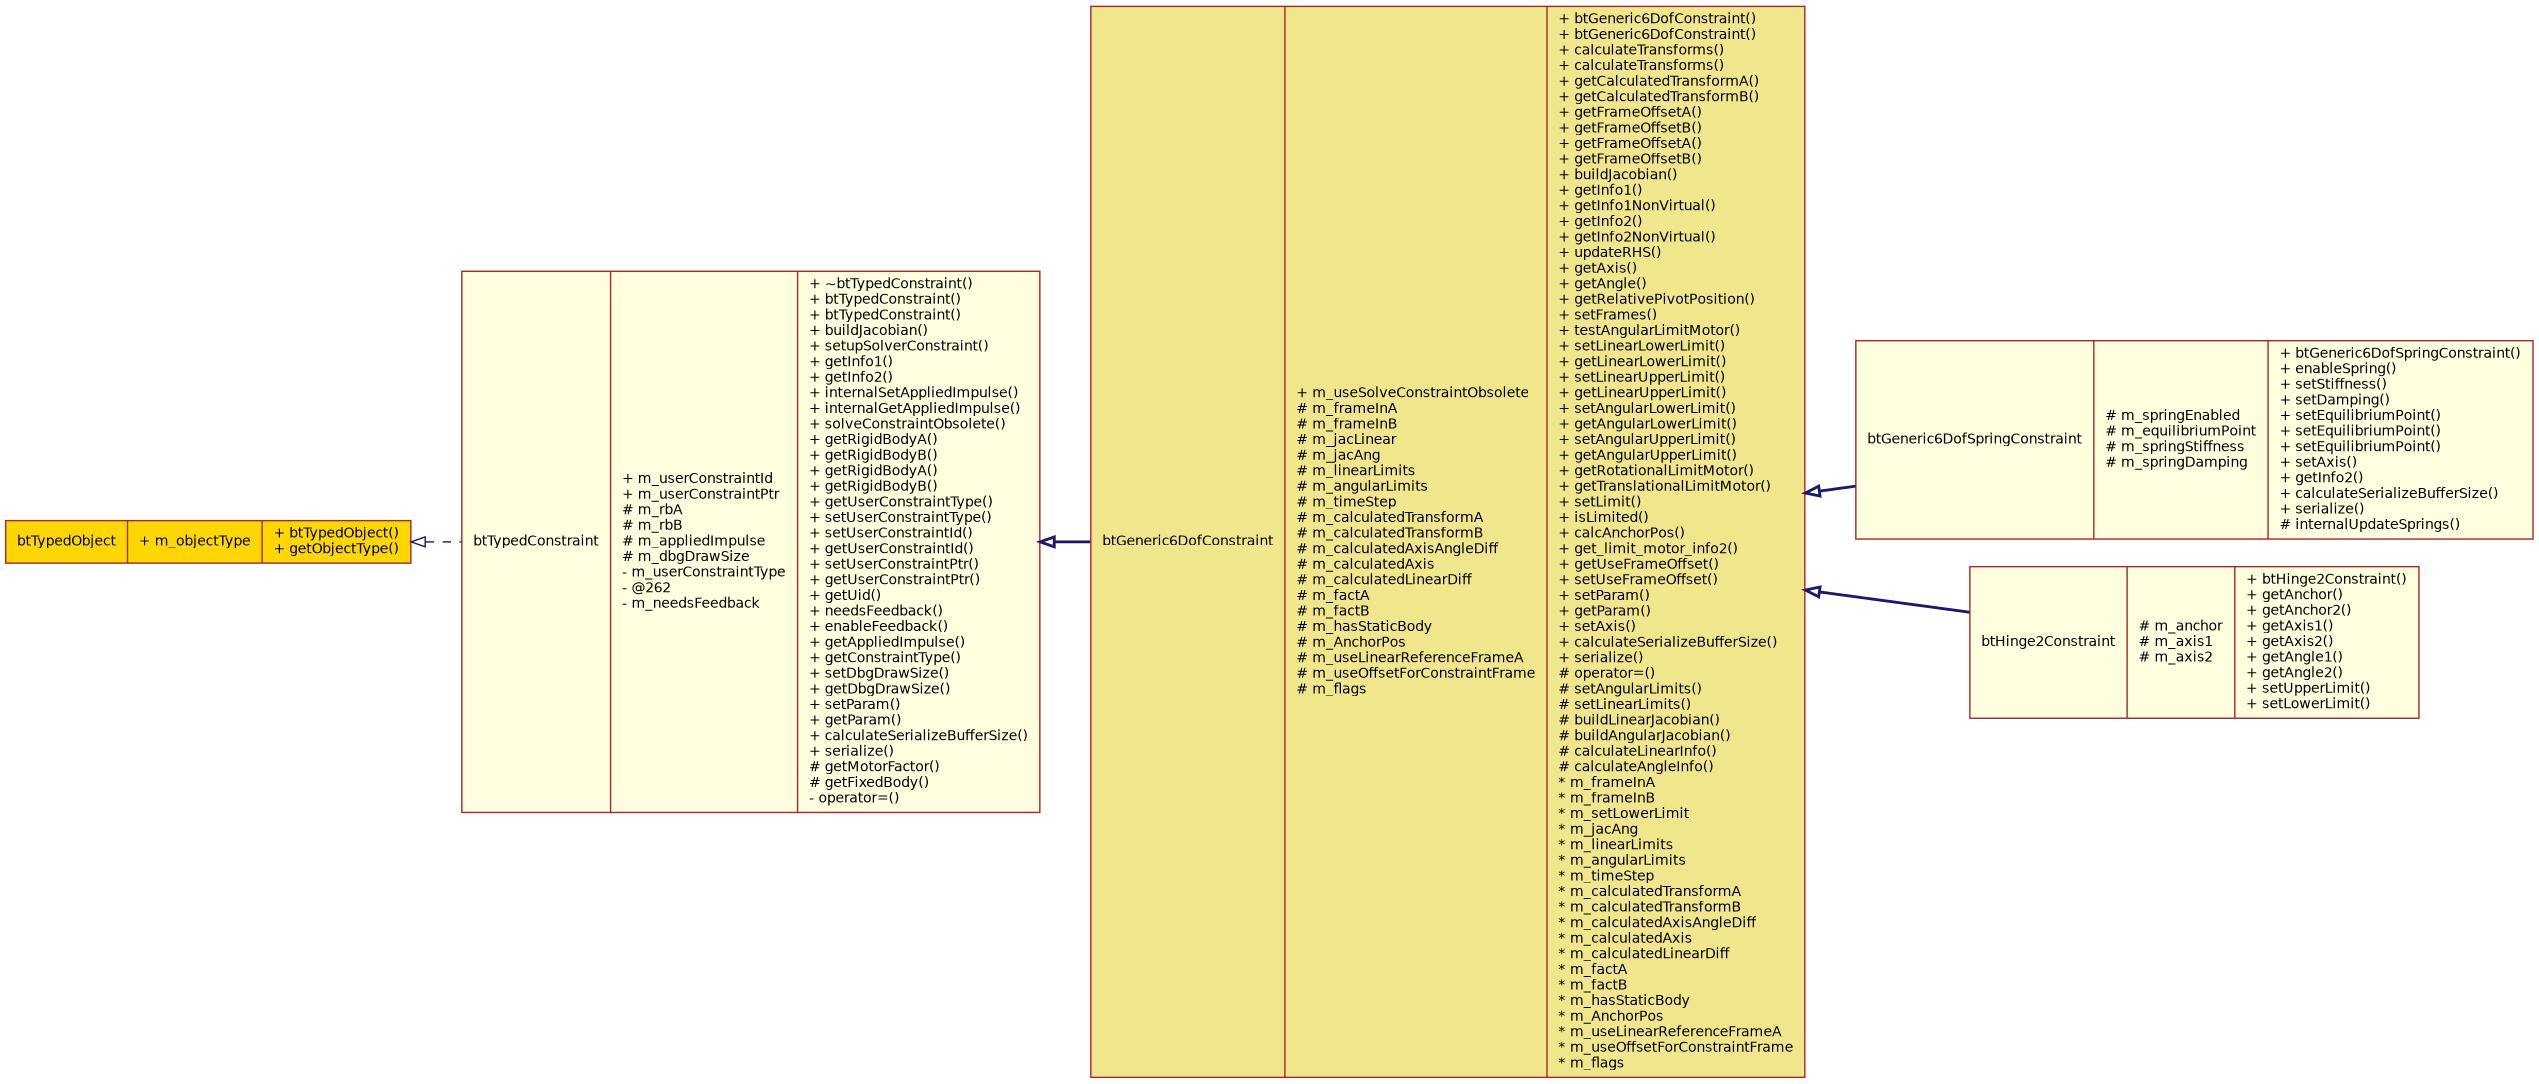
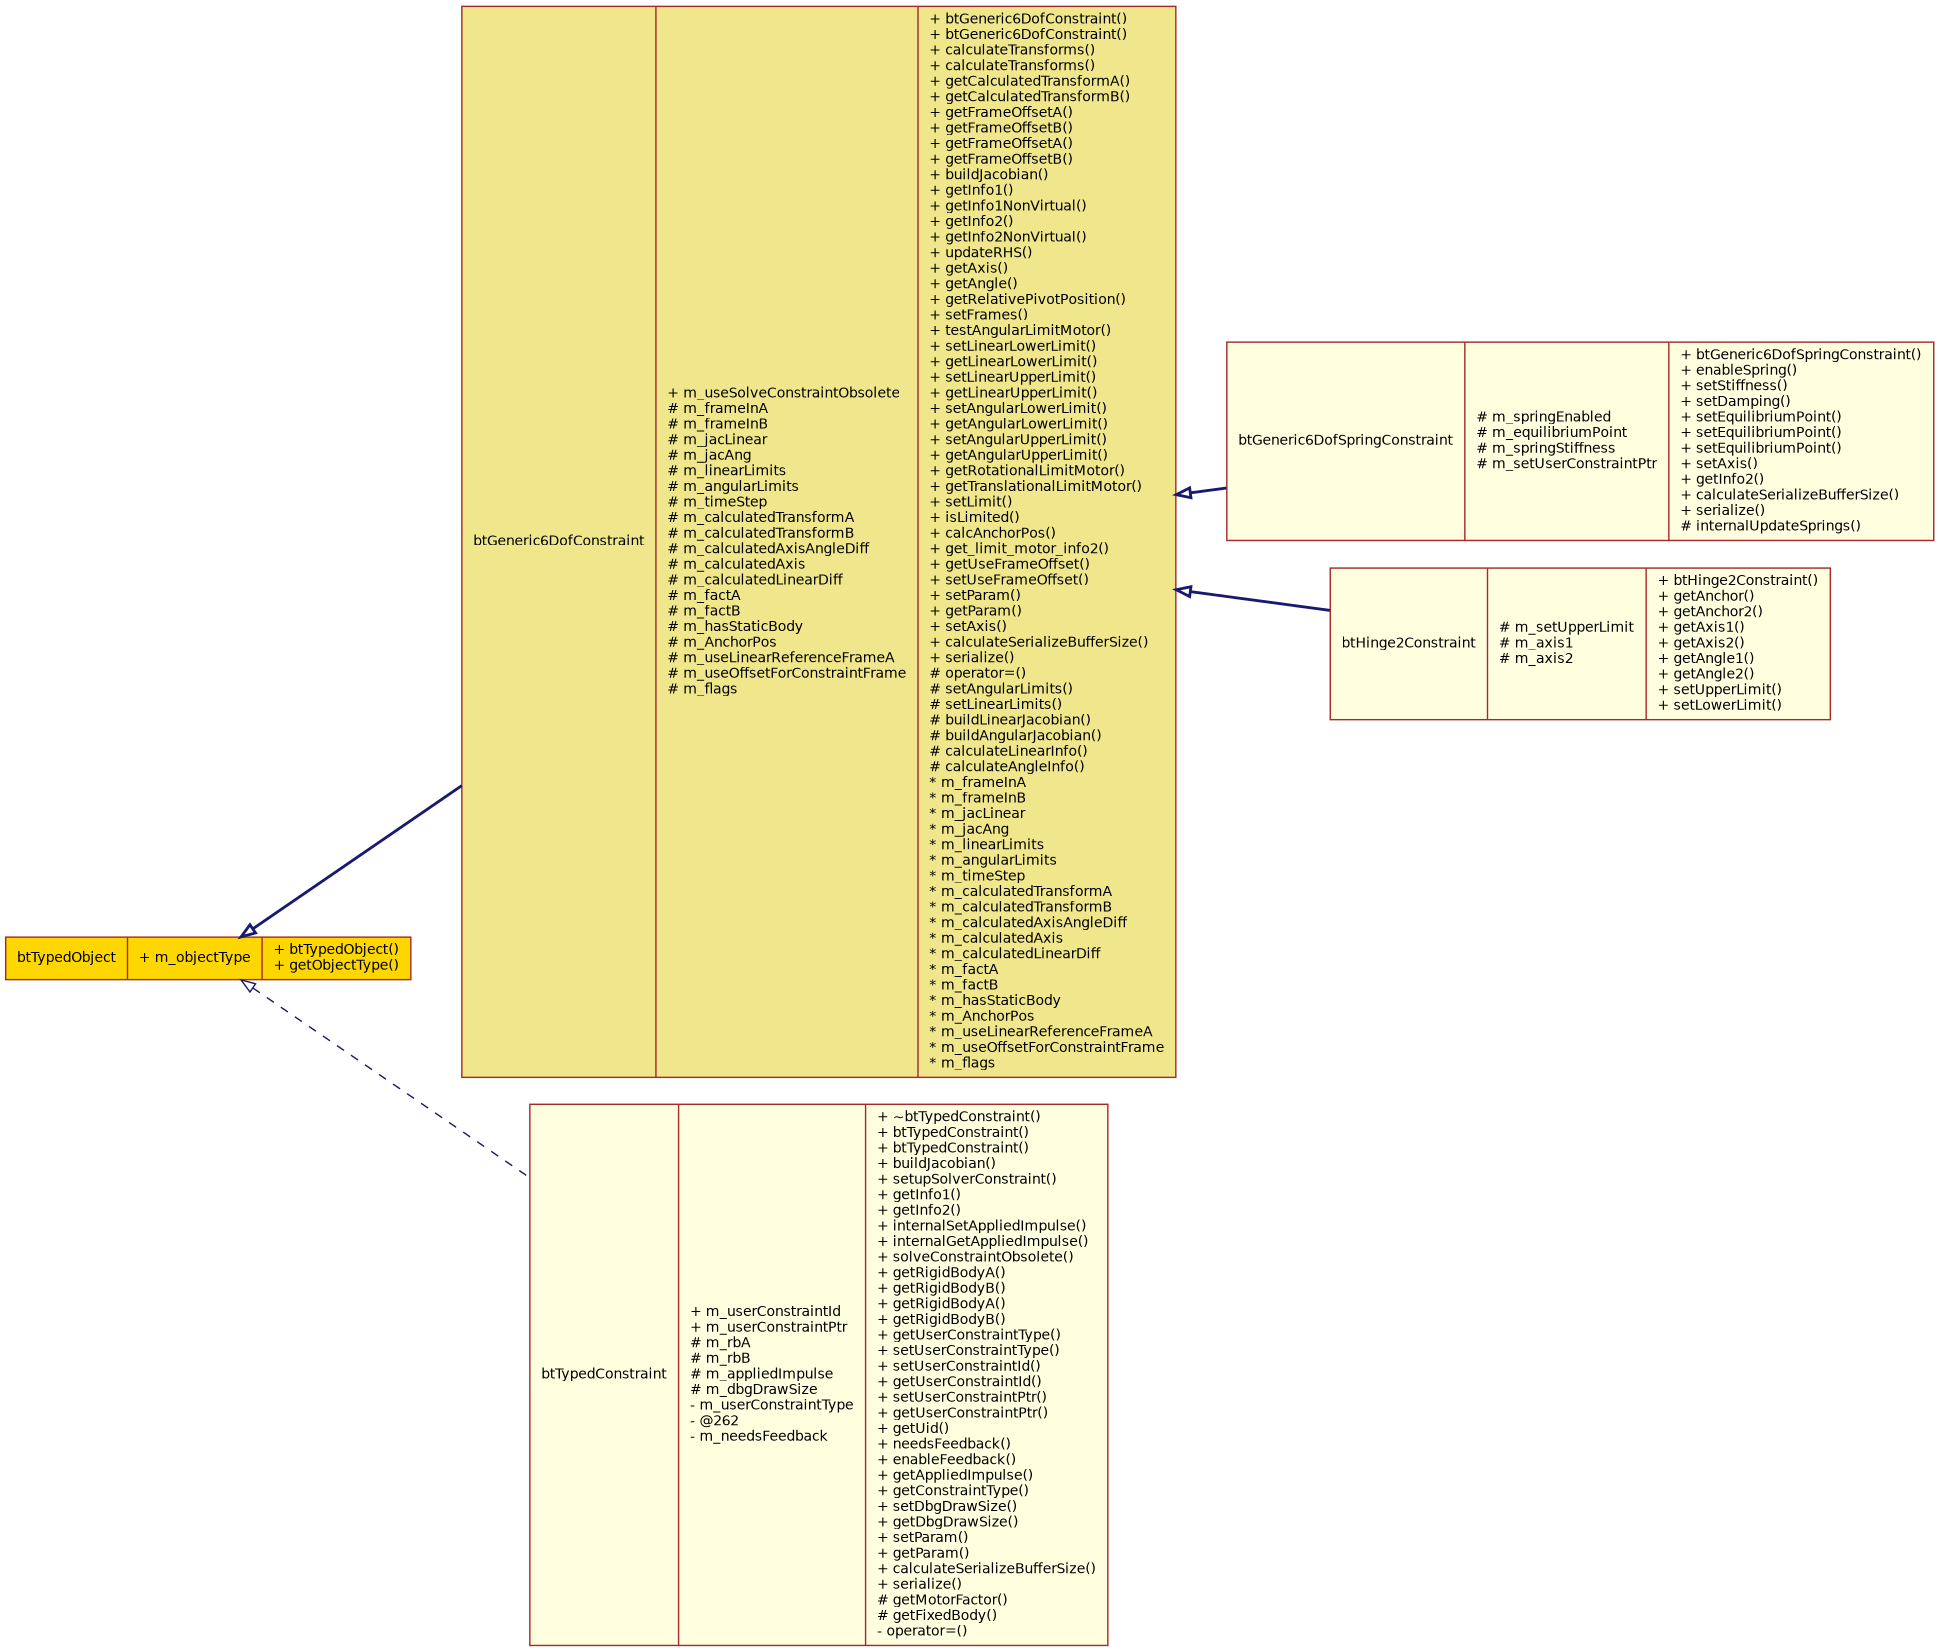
(2177, 463) -> (1567, 464)
(1072, 542) -> (358, 857)
(2181, 626) -> (1567, 628)
(1624, 814) -> (978, 814)
